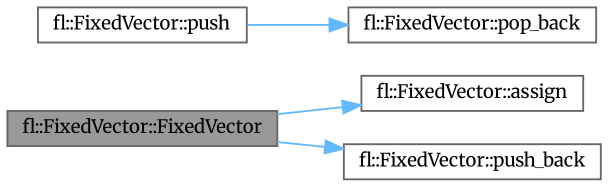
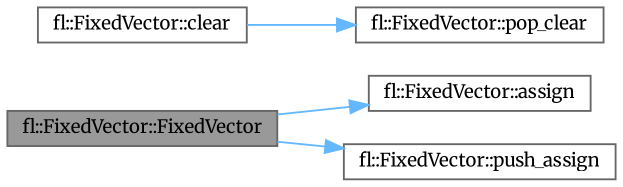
(142, 25) -> (142, 25)
(472, 25) -> (480, 25)
(472, 162) -> (480, 162)
